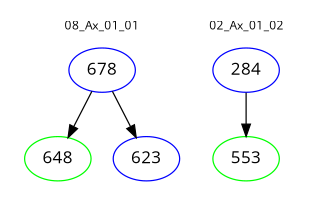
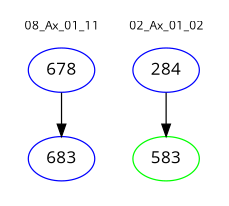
(102, 26) -> (62, 26)
(58, 159) -> none
(146, 159) -> (62, 159)
(246, 159) -> (166, 159)
